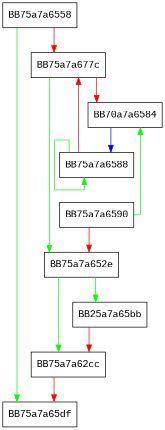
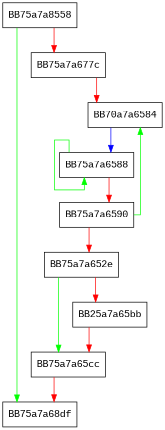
(40, 15) -> (40, 15)
(79, 118) -> (109, 186)
(49, 161) -> none
(96, 286) -> (96, 286)
(68, 365) -> (68, 365)
(40, 414) -> (40, 414)
